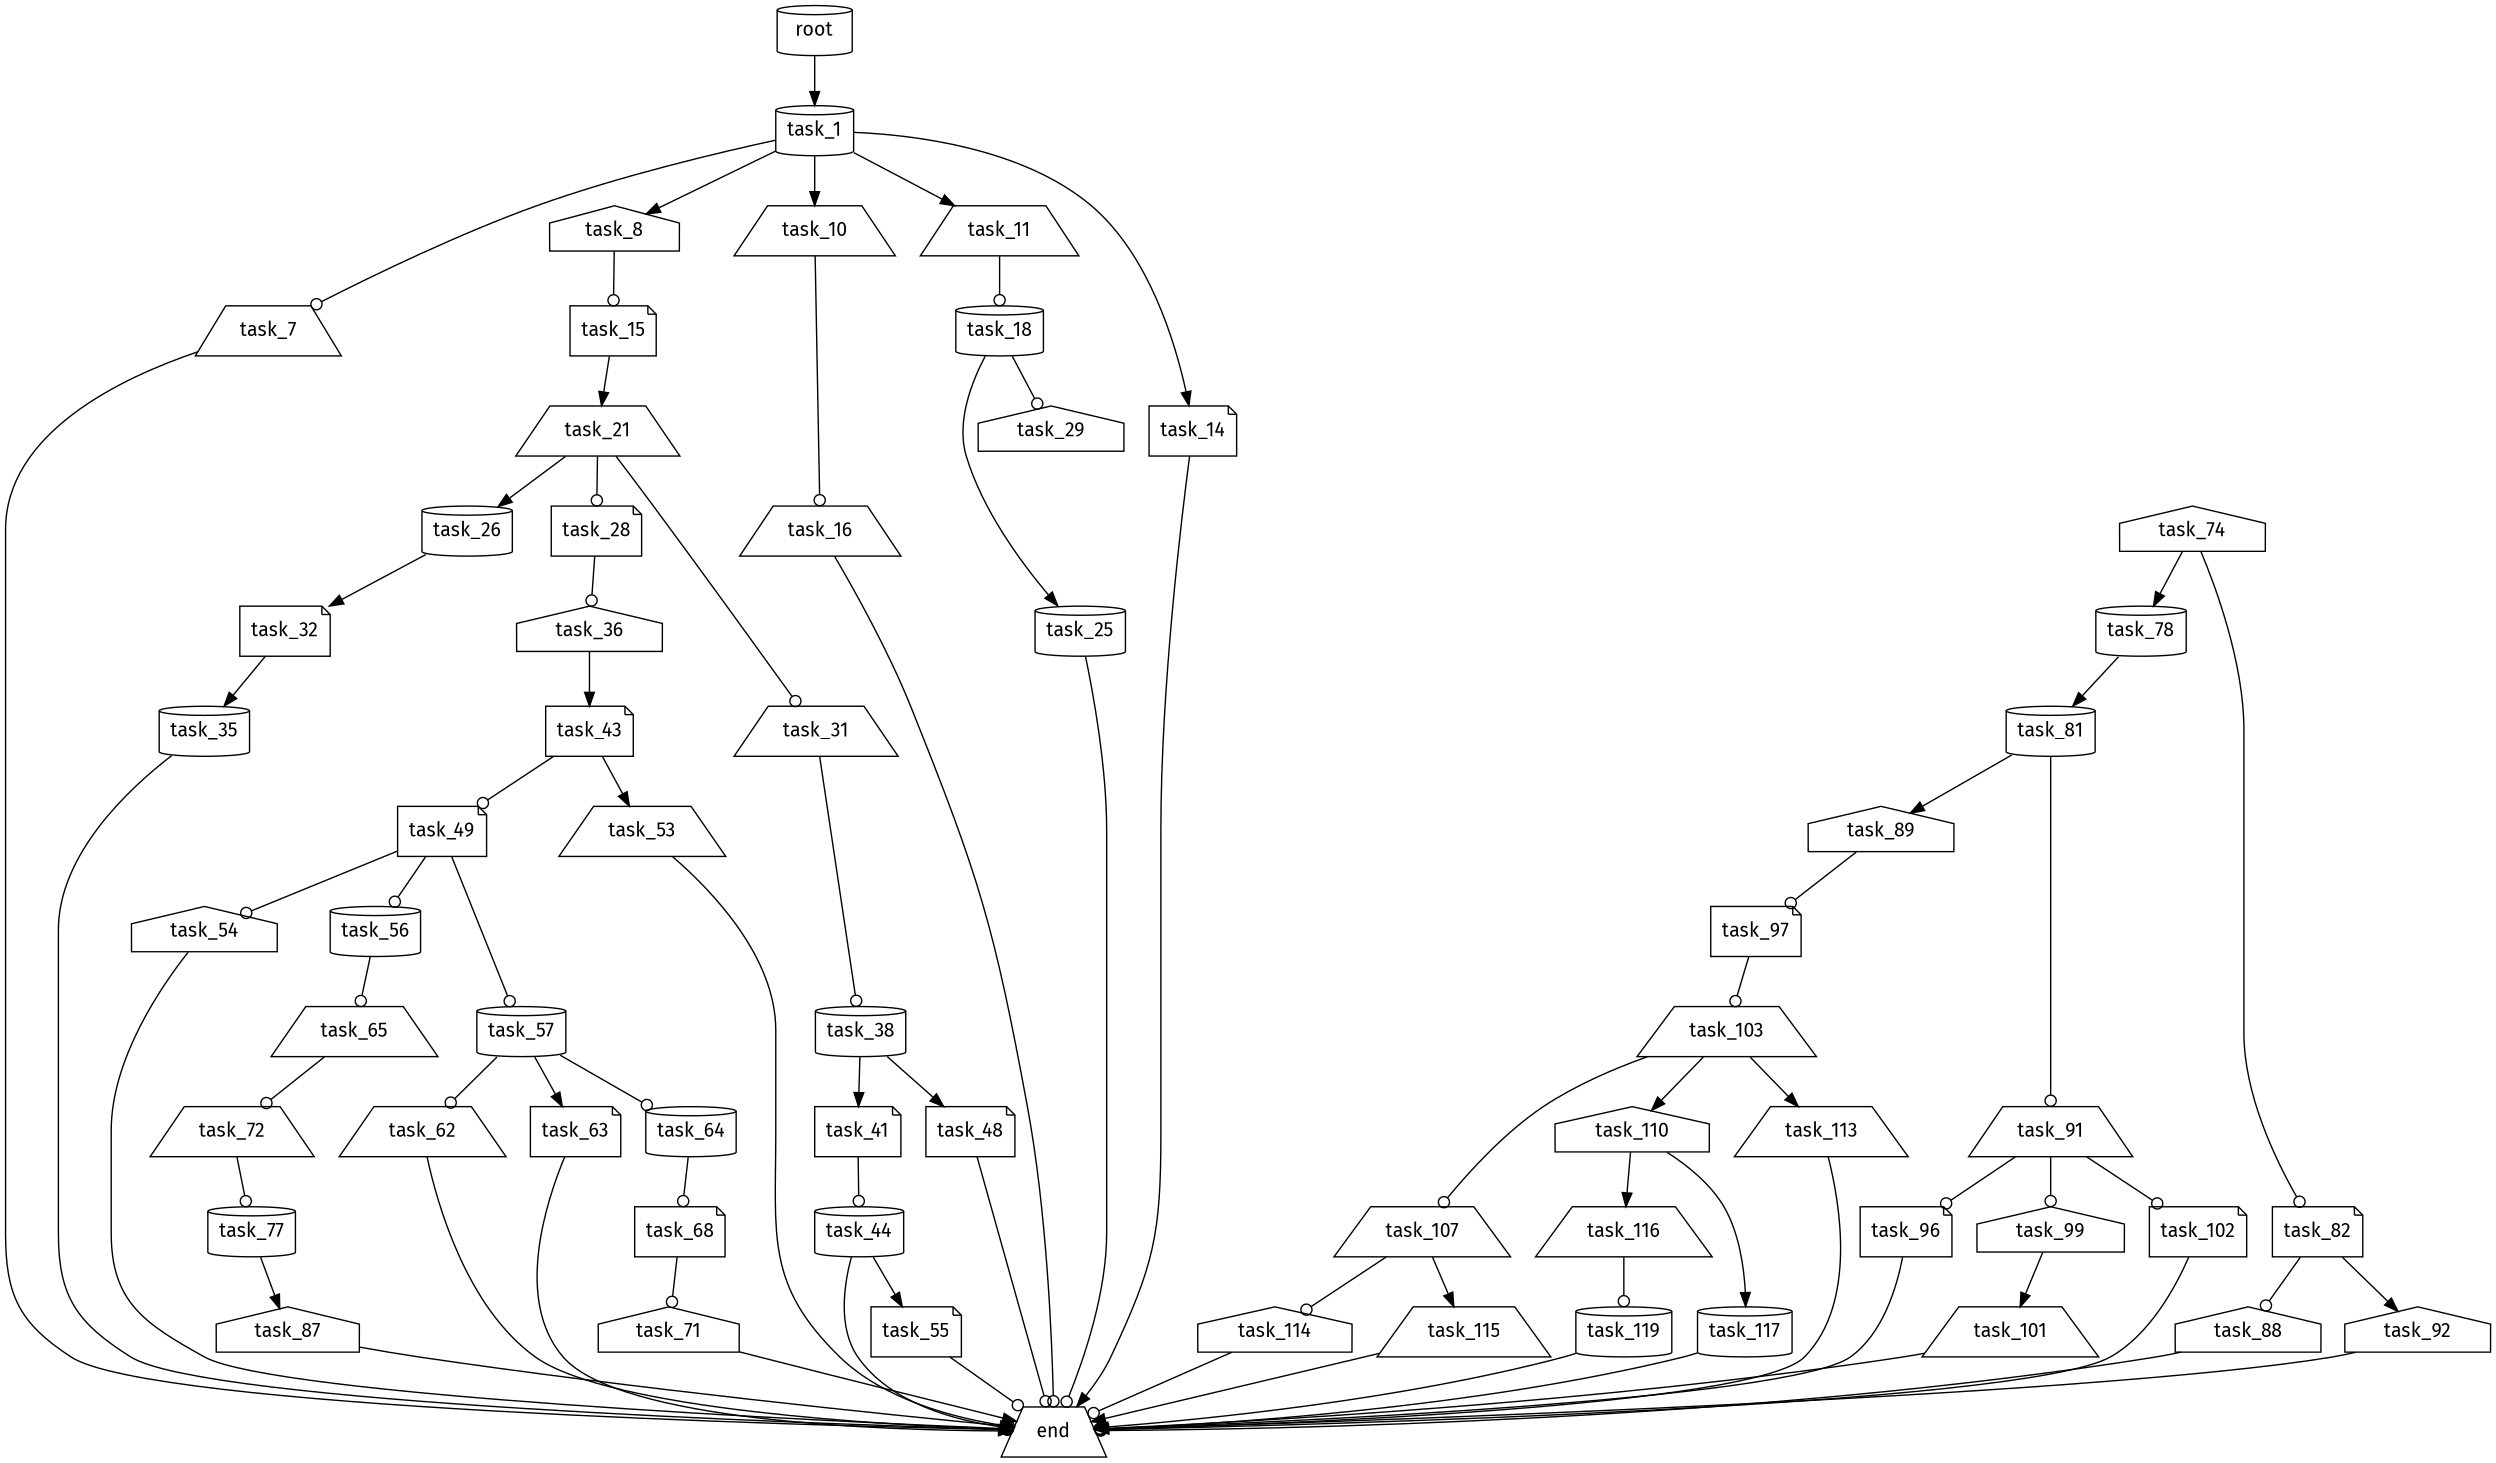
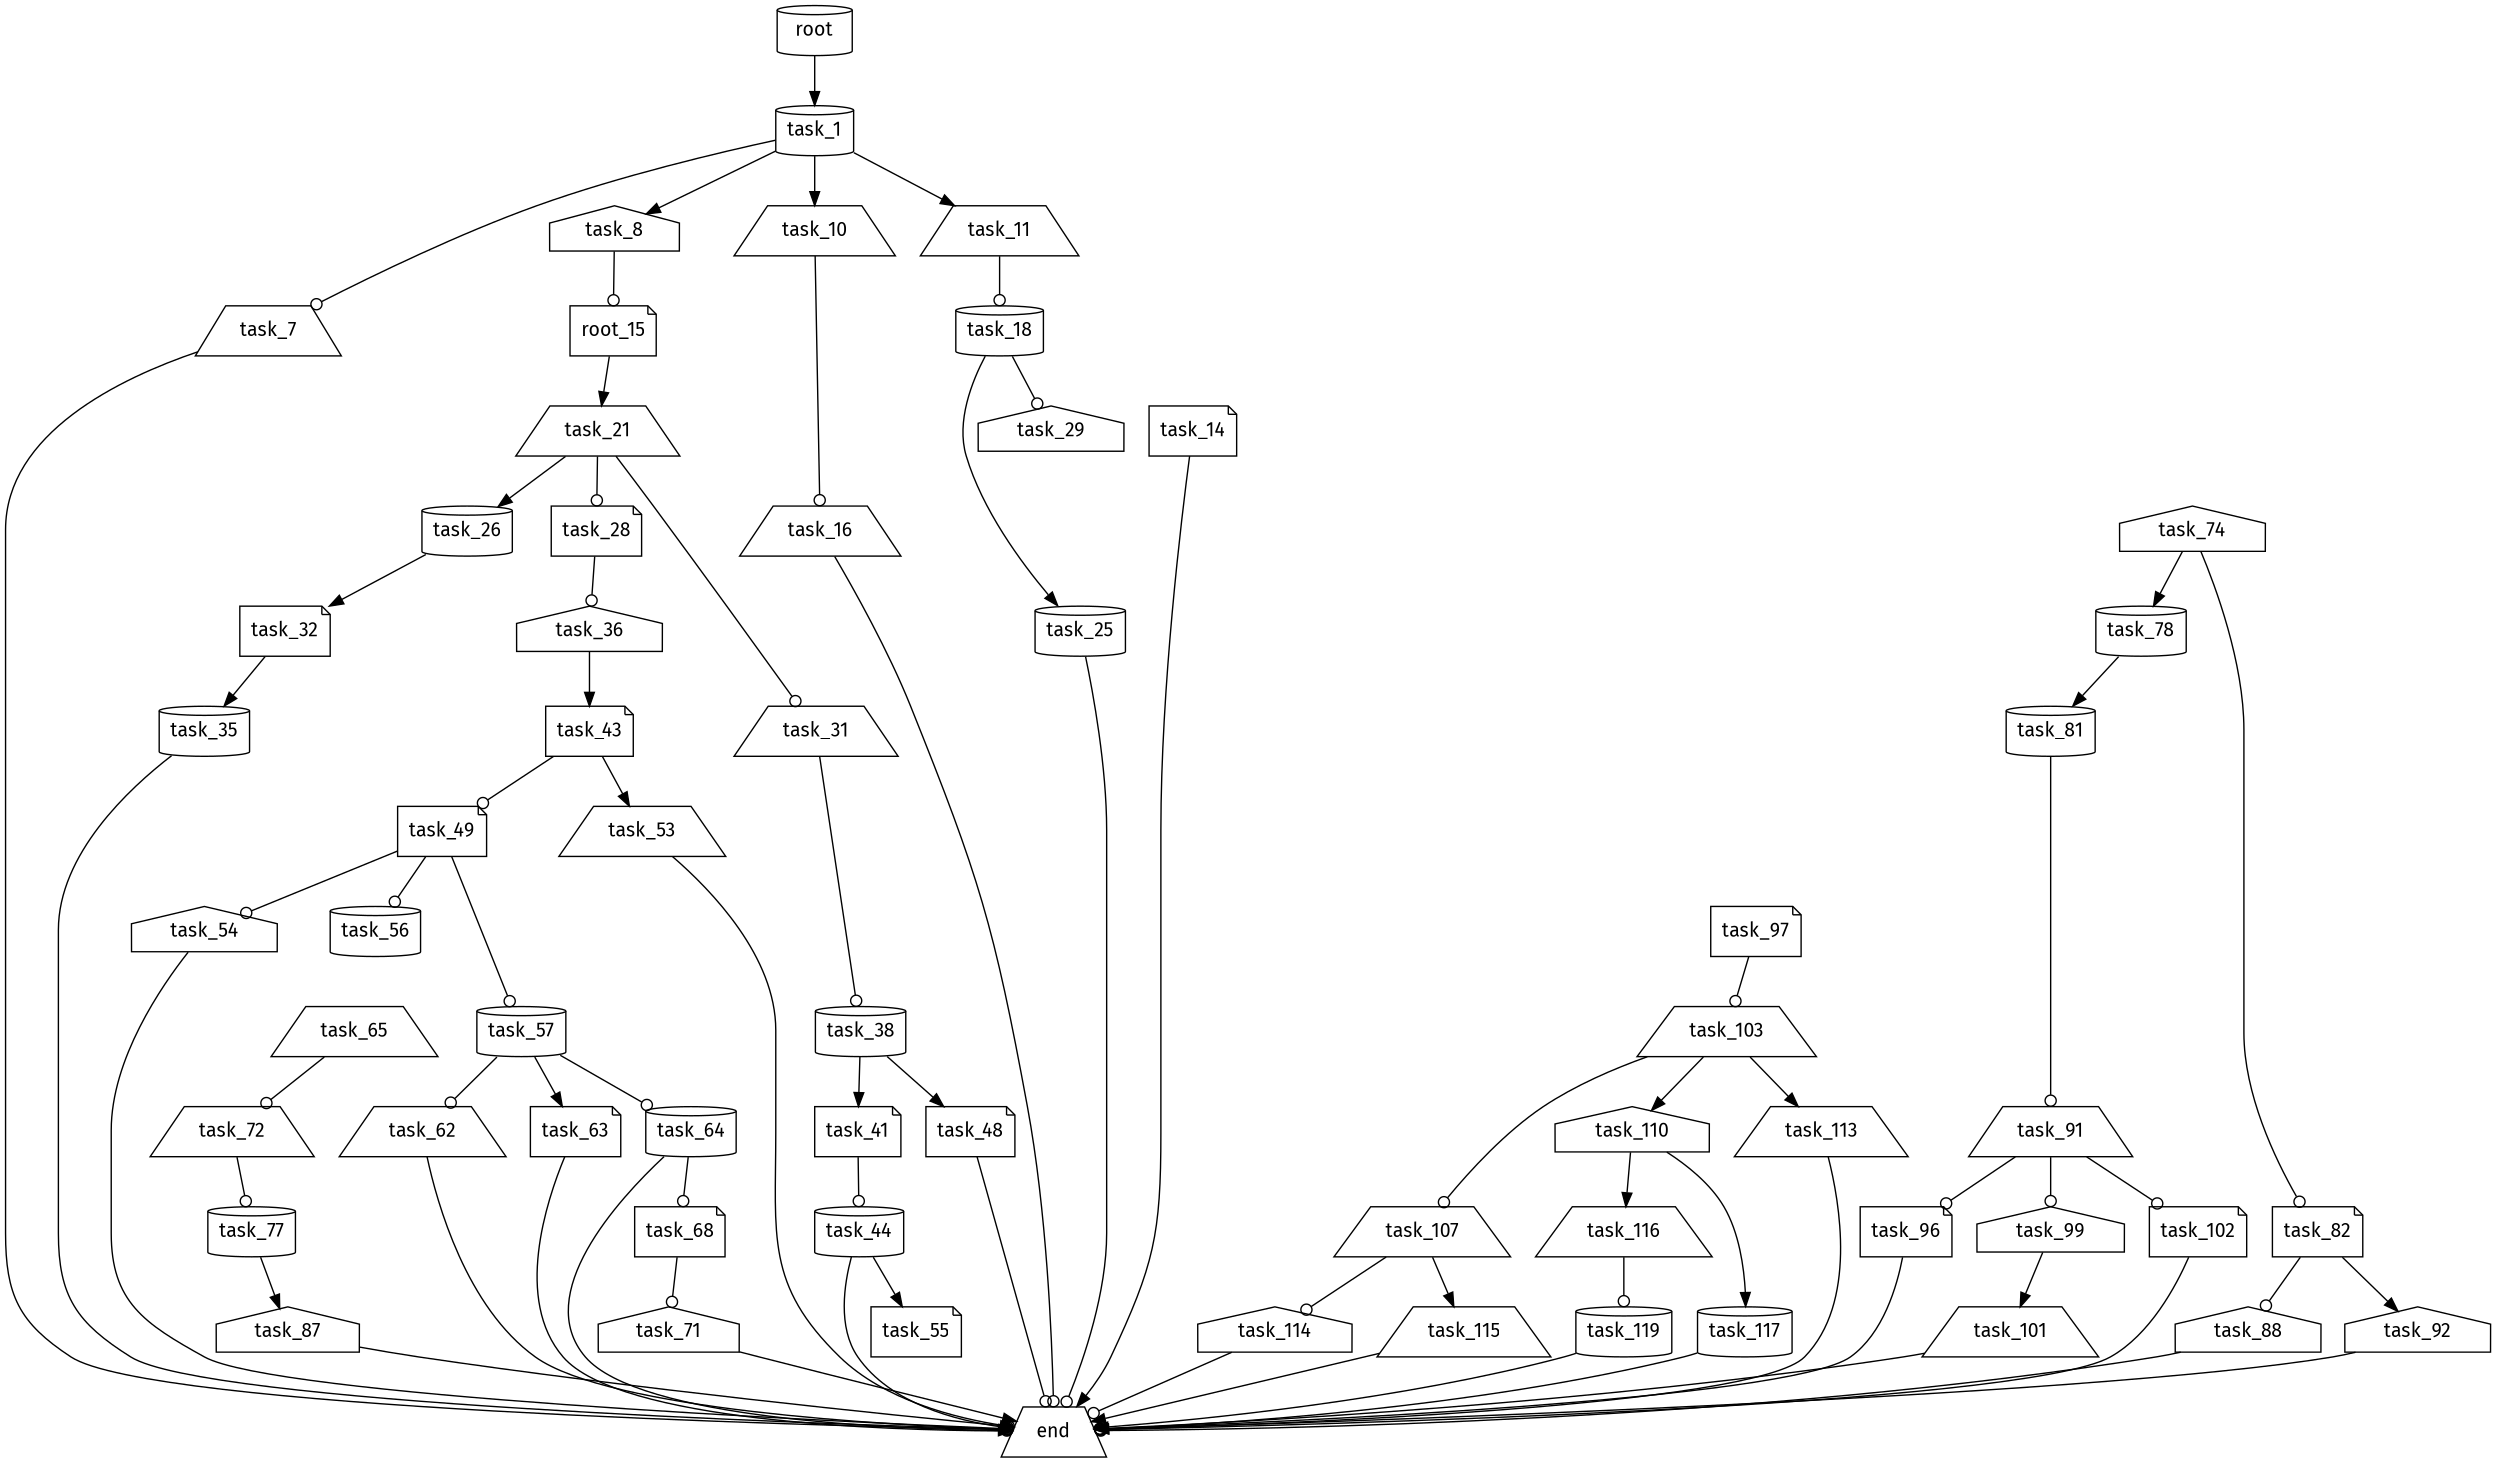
(1075, 194) -> none
(613, 331) -> (613, 331)
(1881, 831) -> none
(366, 976) -> none
(981, 1379) -> (596, 1365)
